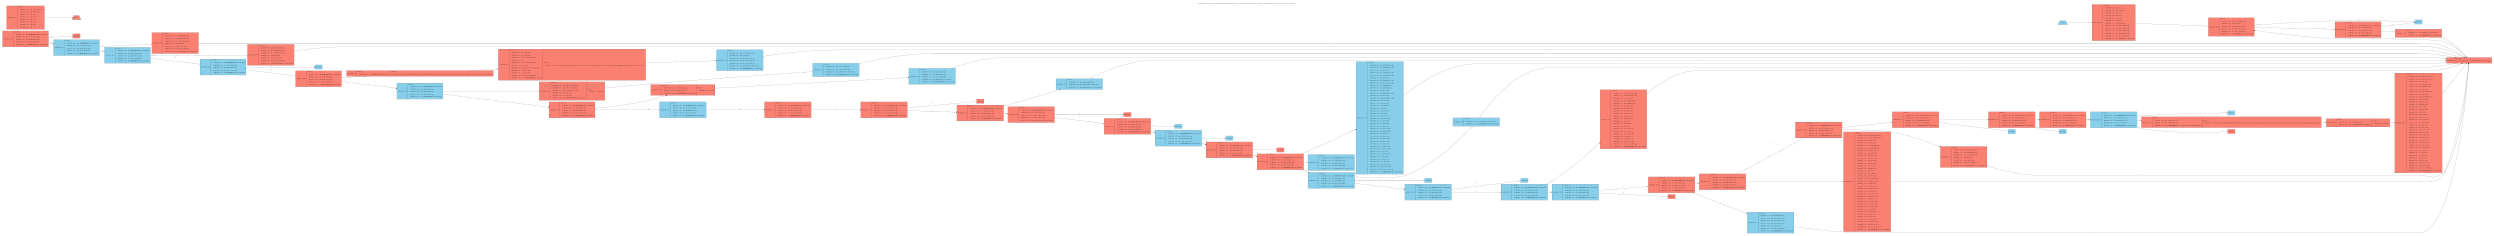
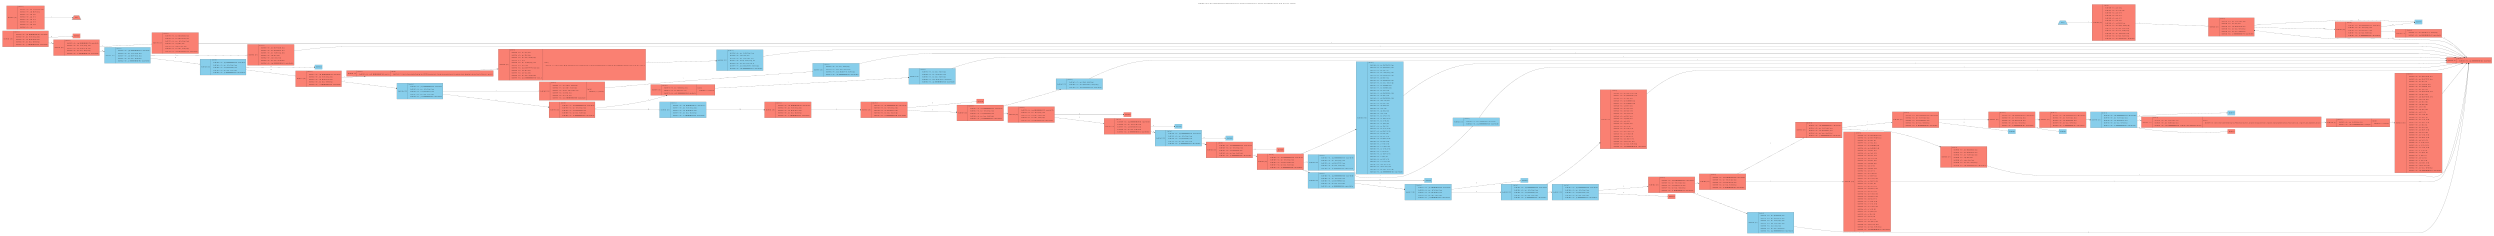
(76, 48) -> (76, 48)
